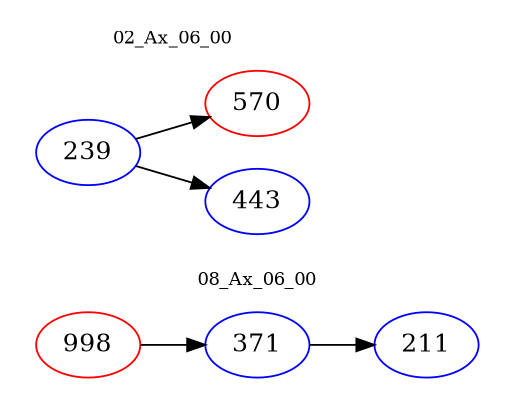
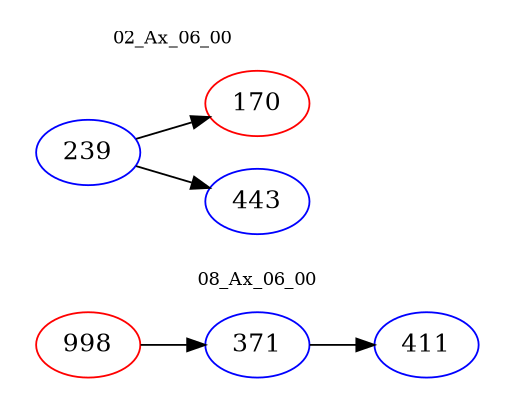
(257, 103) -> (257, 103)
(427, 345) -> (427, 345)
